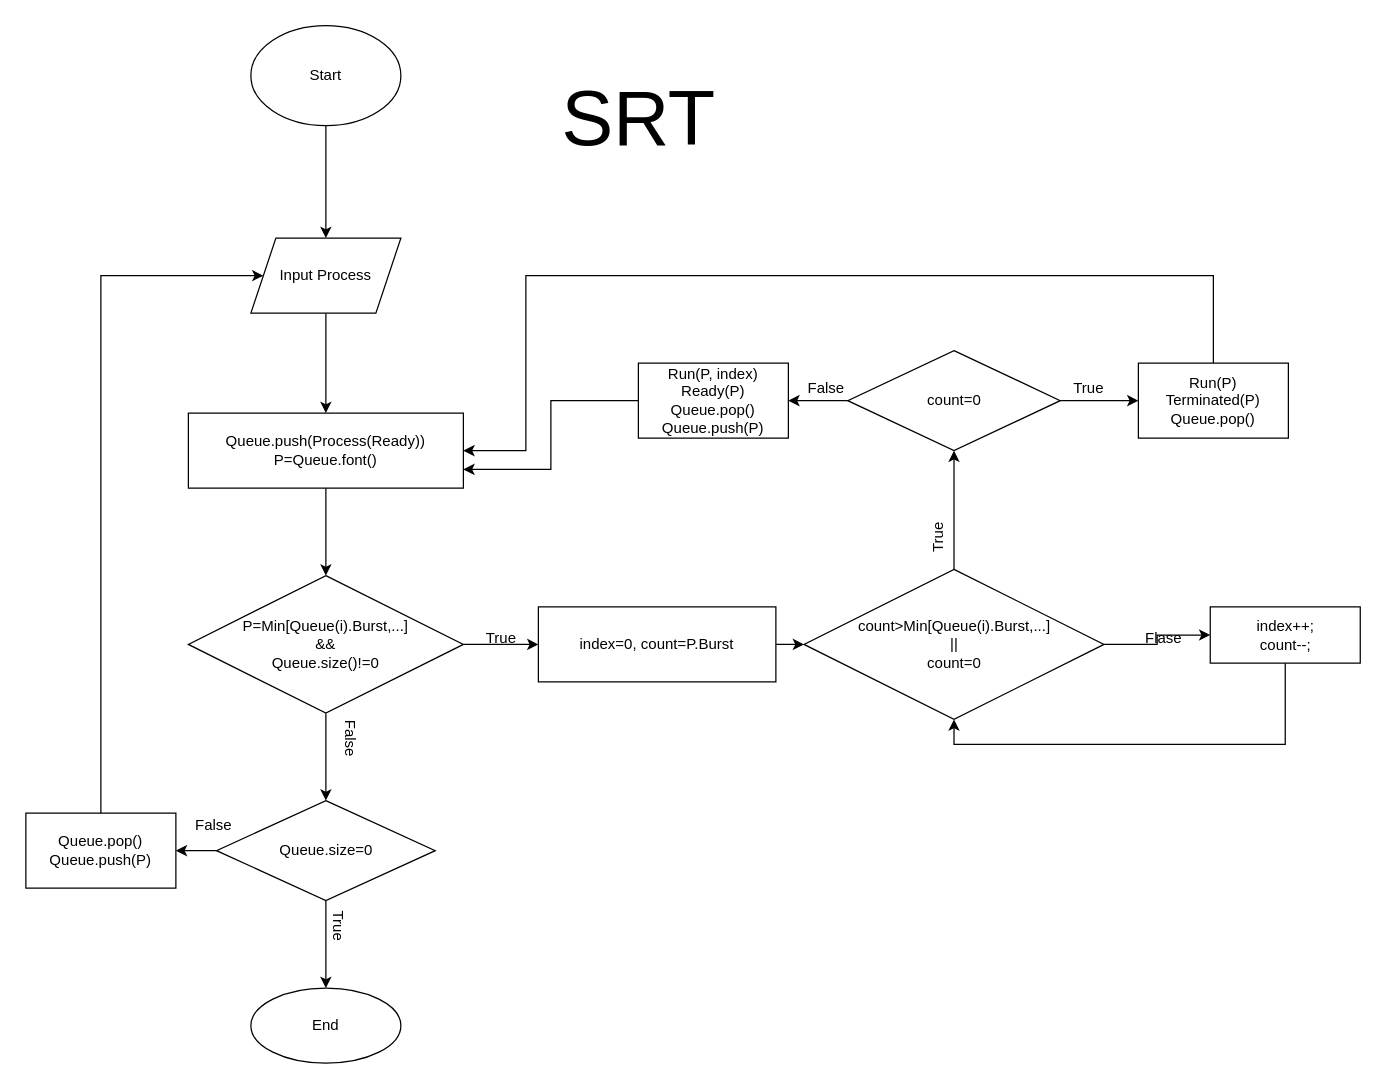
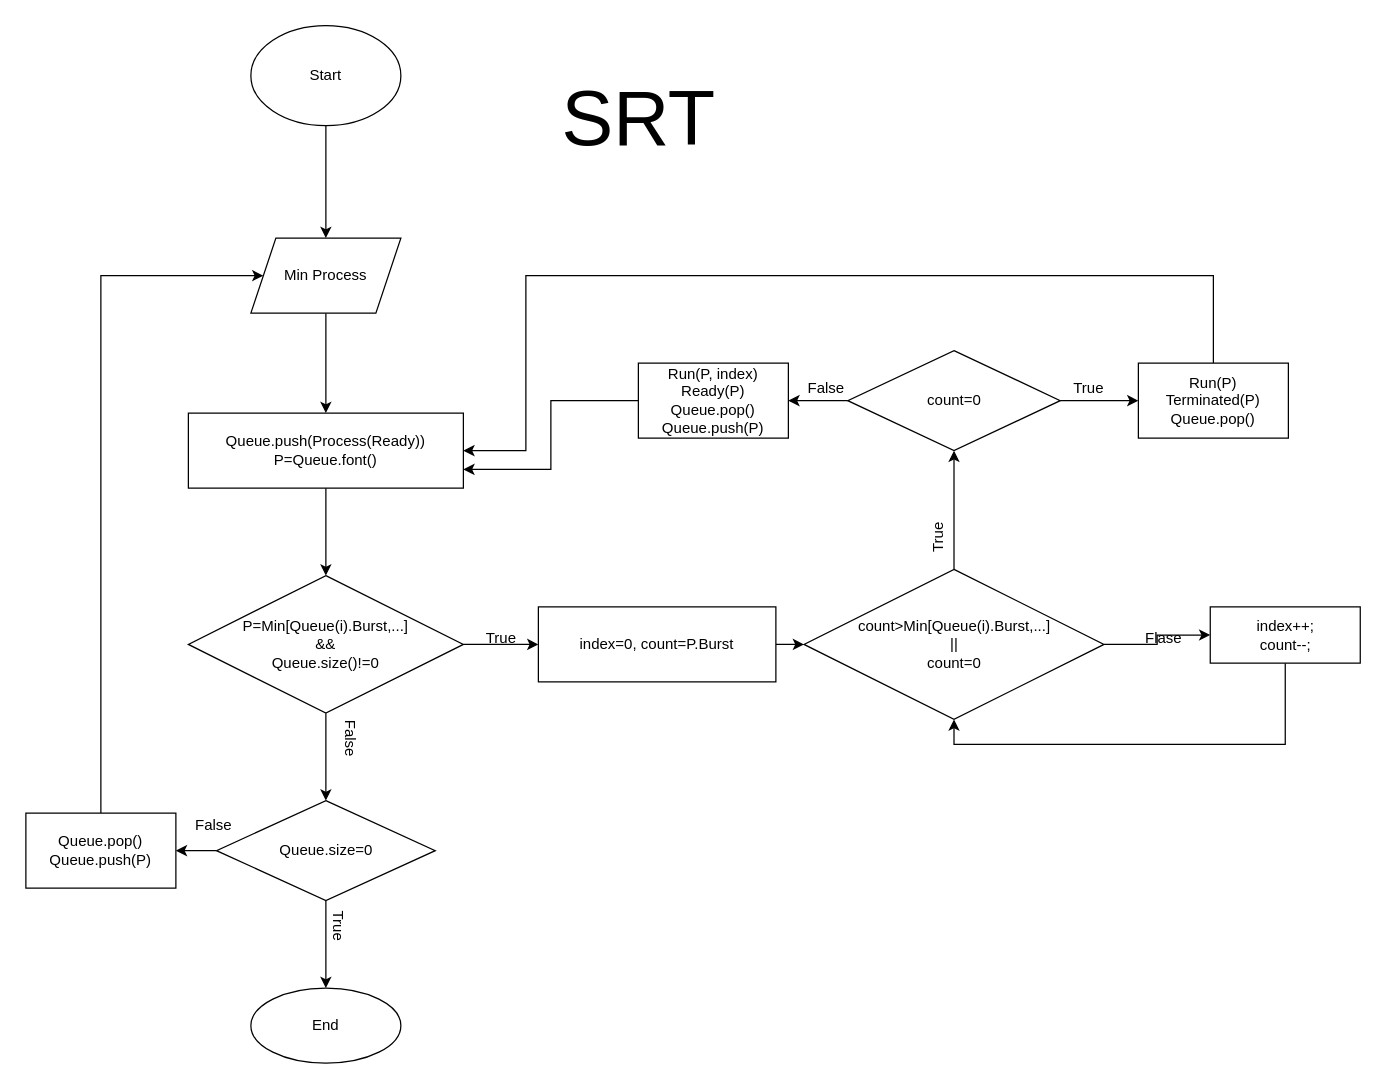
(326, 276) -> (326, 276)
